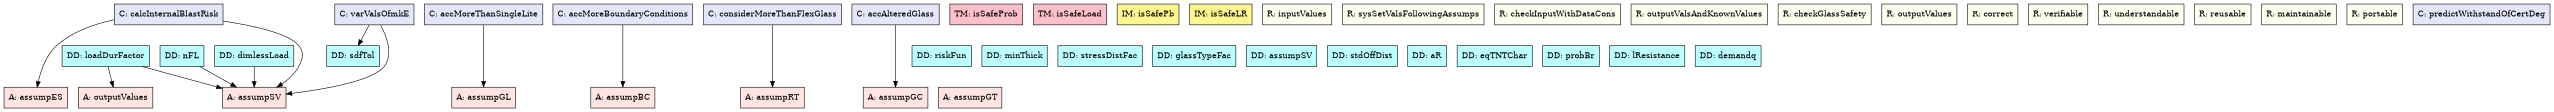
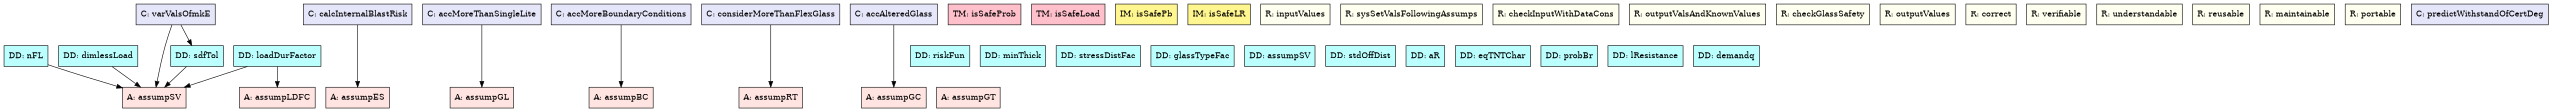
(285, 36) -> (178, 75)
(116, 98) -> (277, 98)
